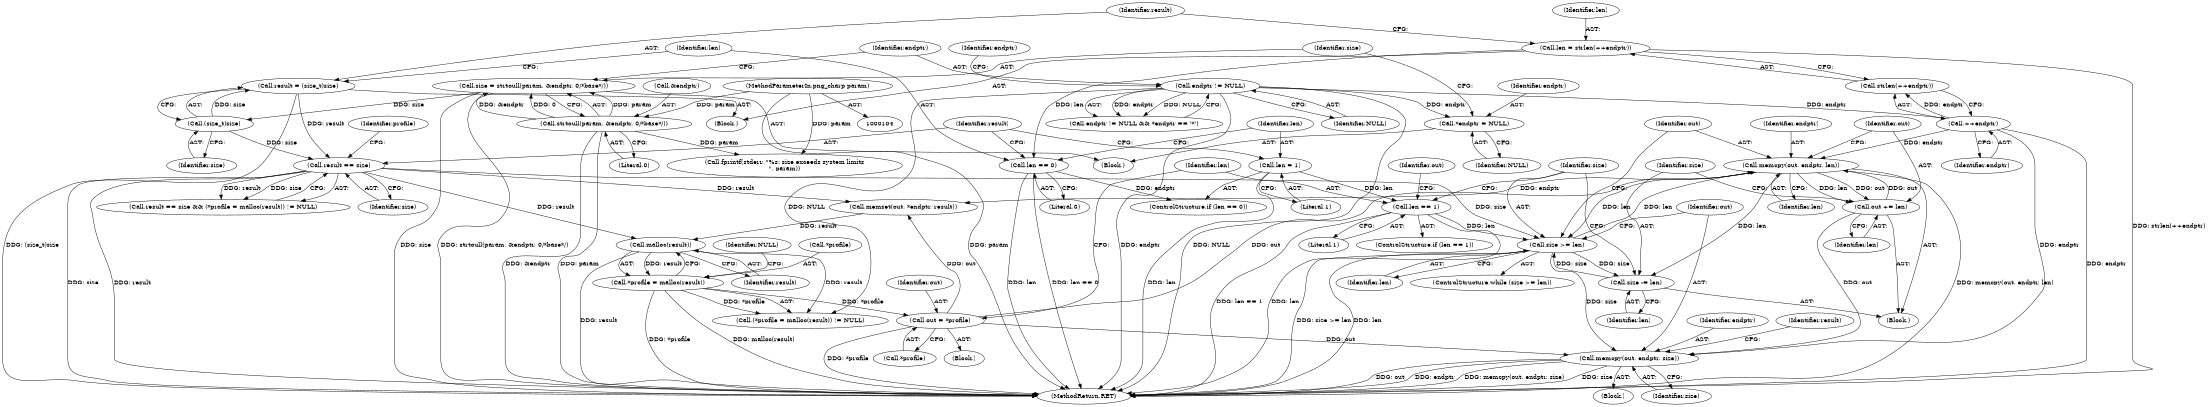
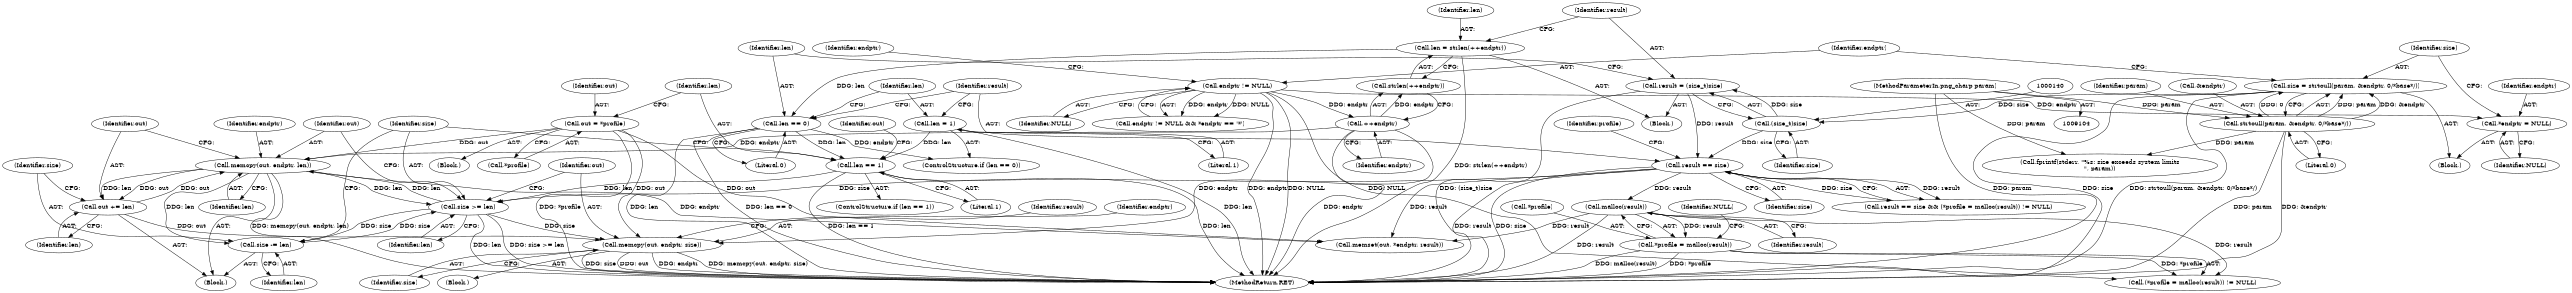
none -> (2050, 86)
none -> (2121, 86)
(880, 124) -> (2076, 124)
none -> (817, 146)
(780, 226) -> (1524, 231)
(1492, 283) -> none
(805, 299) -> none
